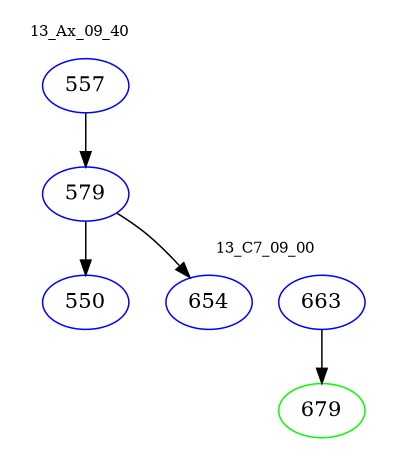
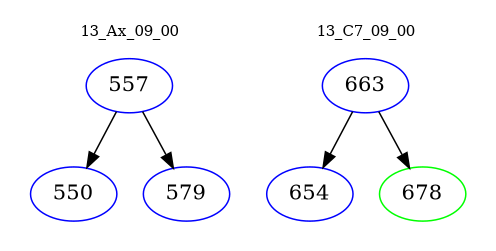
(80, 32) -> (130, 32)
(86, 241) -> (105, 133)
(164, 249) -> (341, 133)
(322, 411) -> (423, 194)
